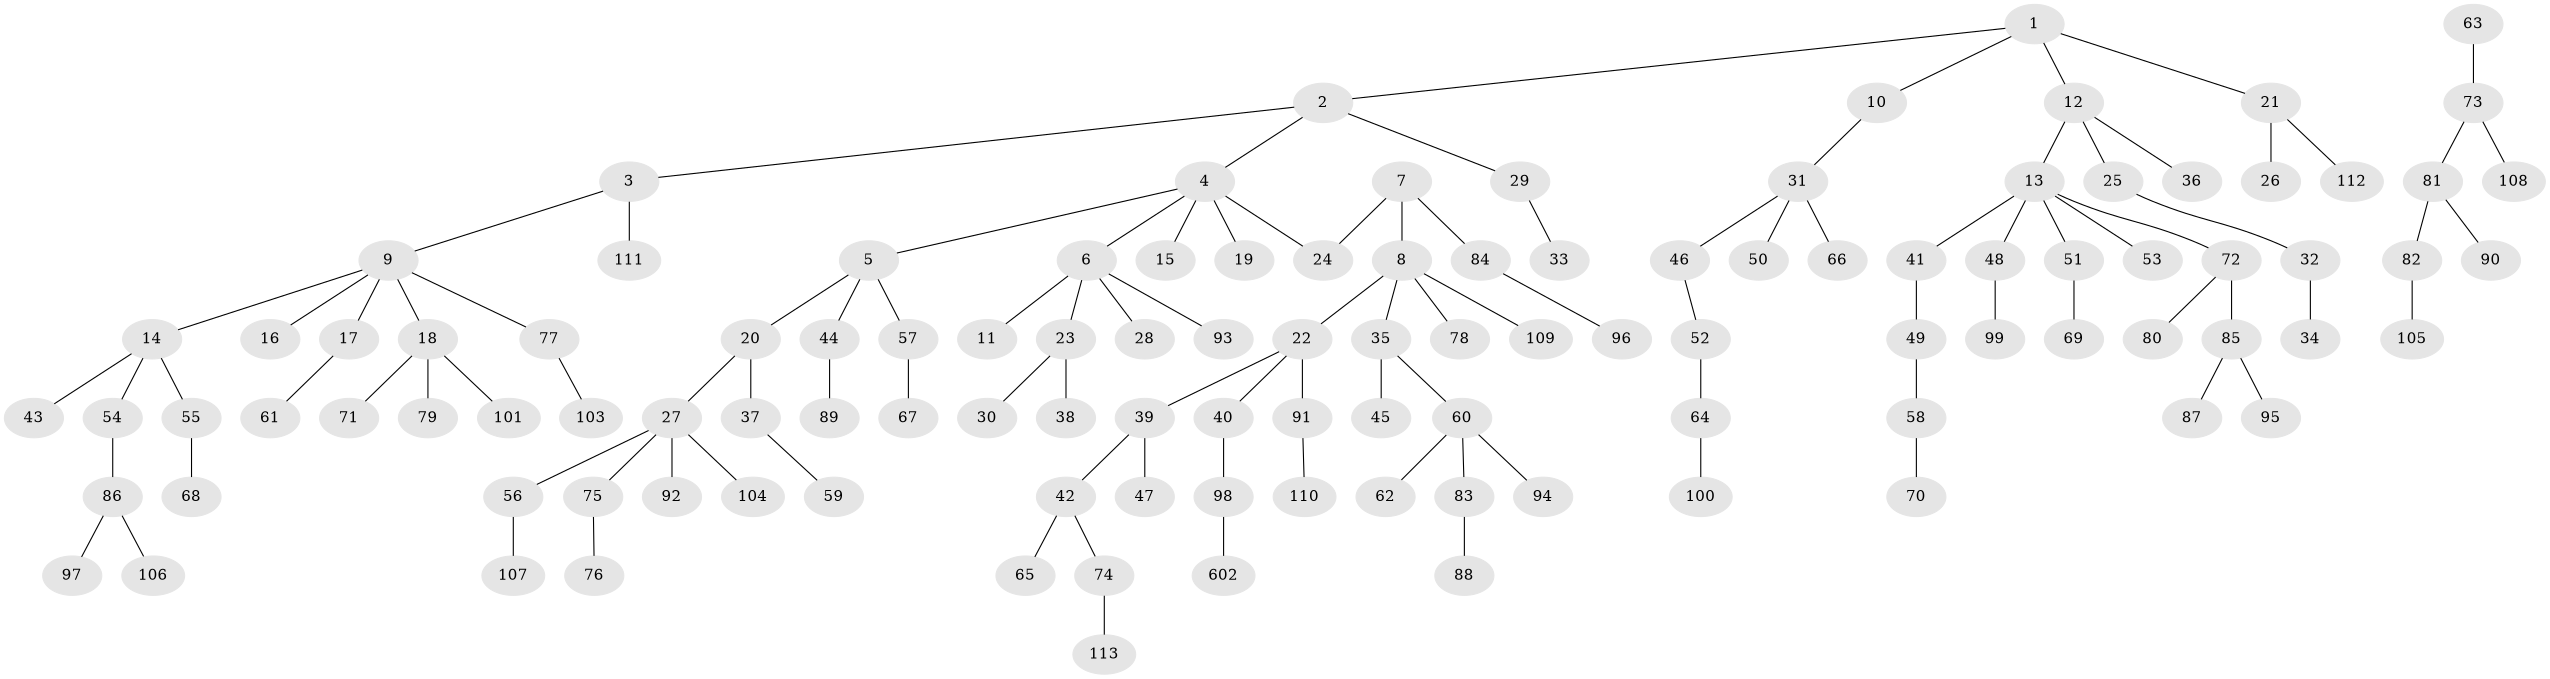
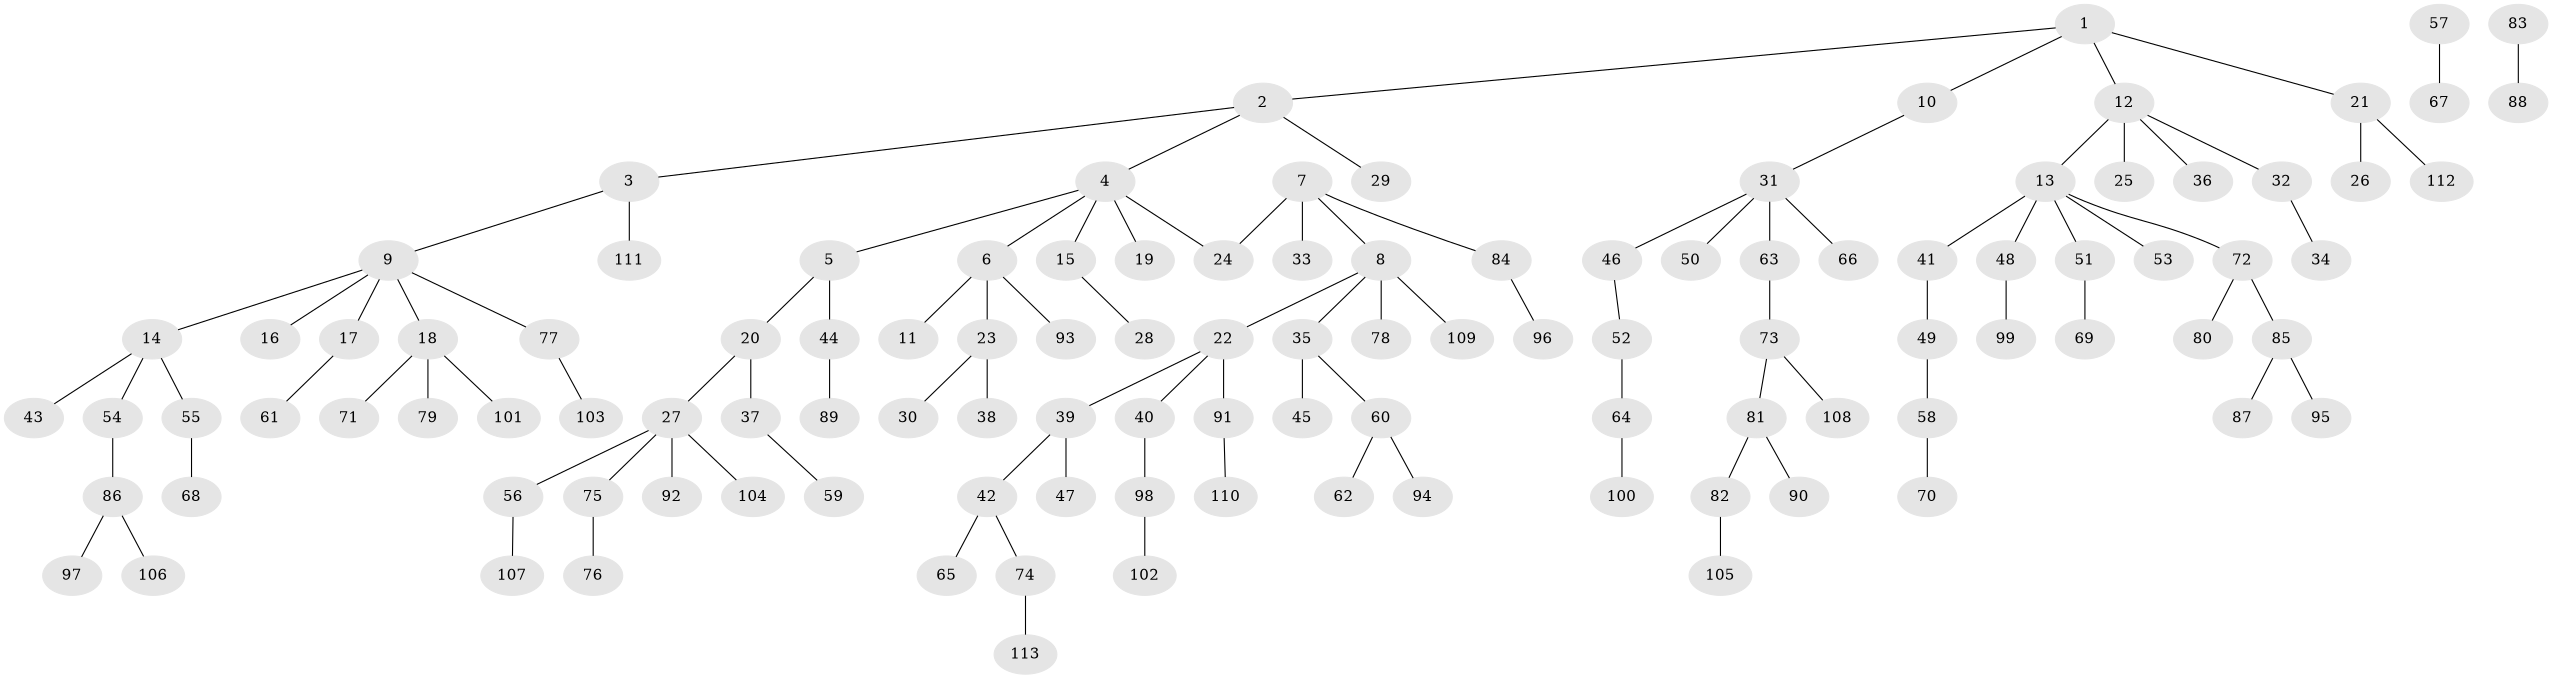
(1540, 221) -> (1302, 221)
none -> (1770, 221)
(2212, 221) -> (2203, 142)
(889, 300) -> none
(1116, 300) -> (1105, 300)
(1463, 458) -> none
(1224, 576) -> (1145, 576)
